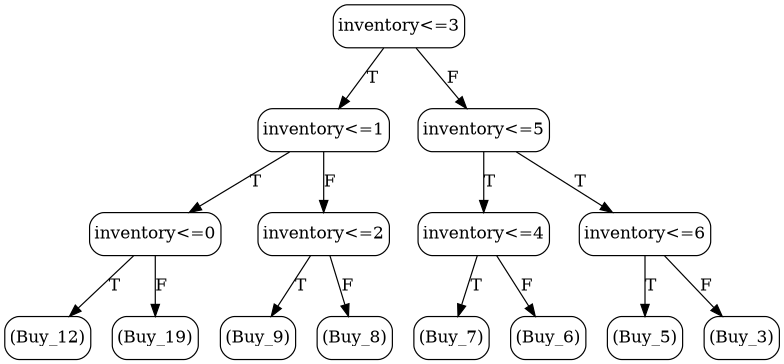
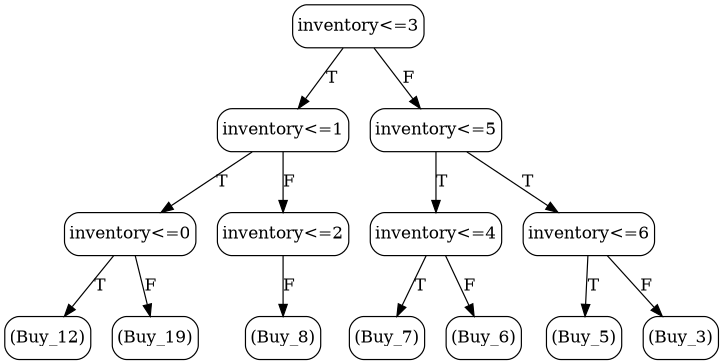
(258, 338) -> none
